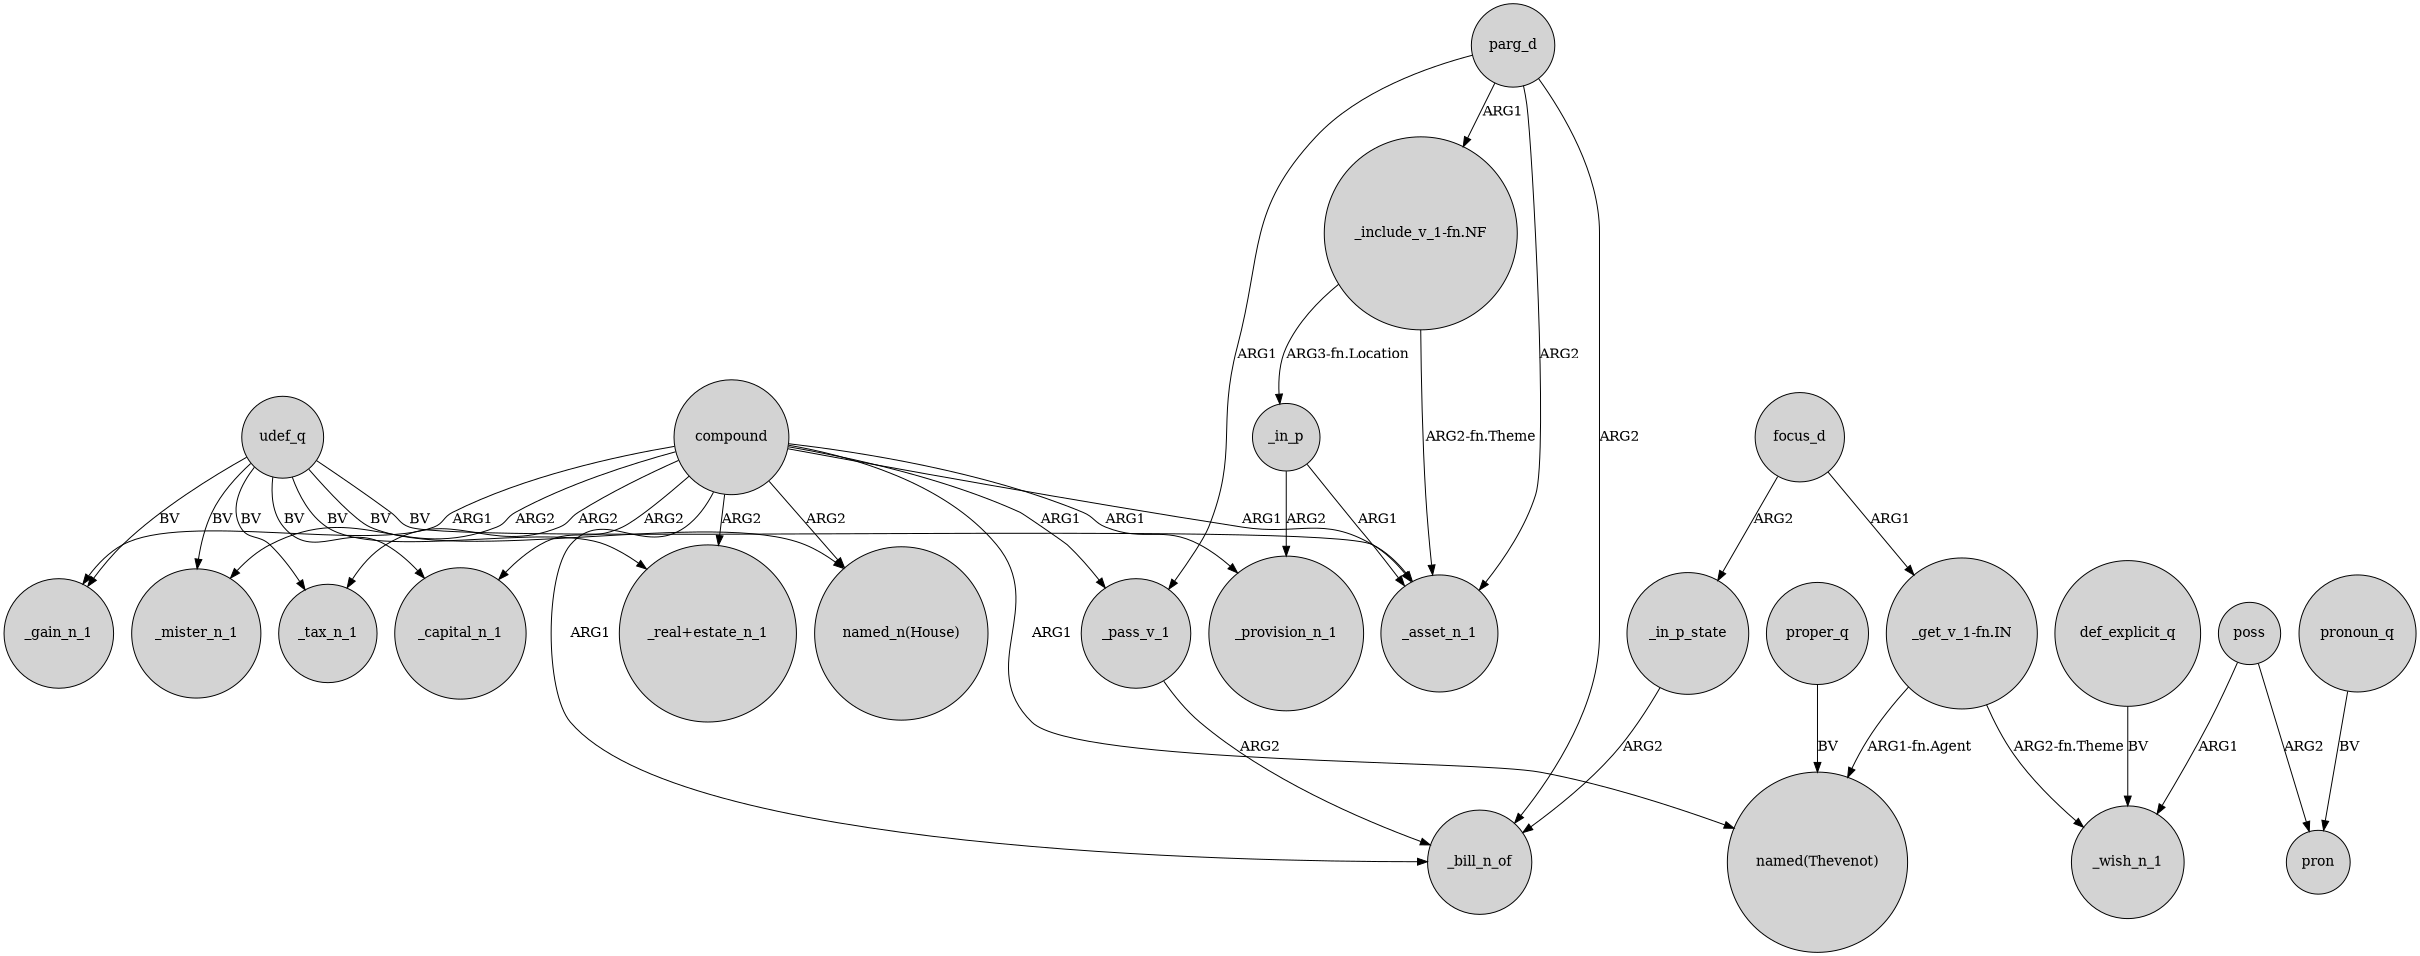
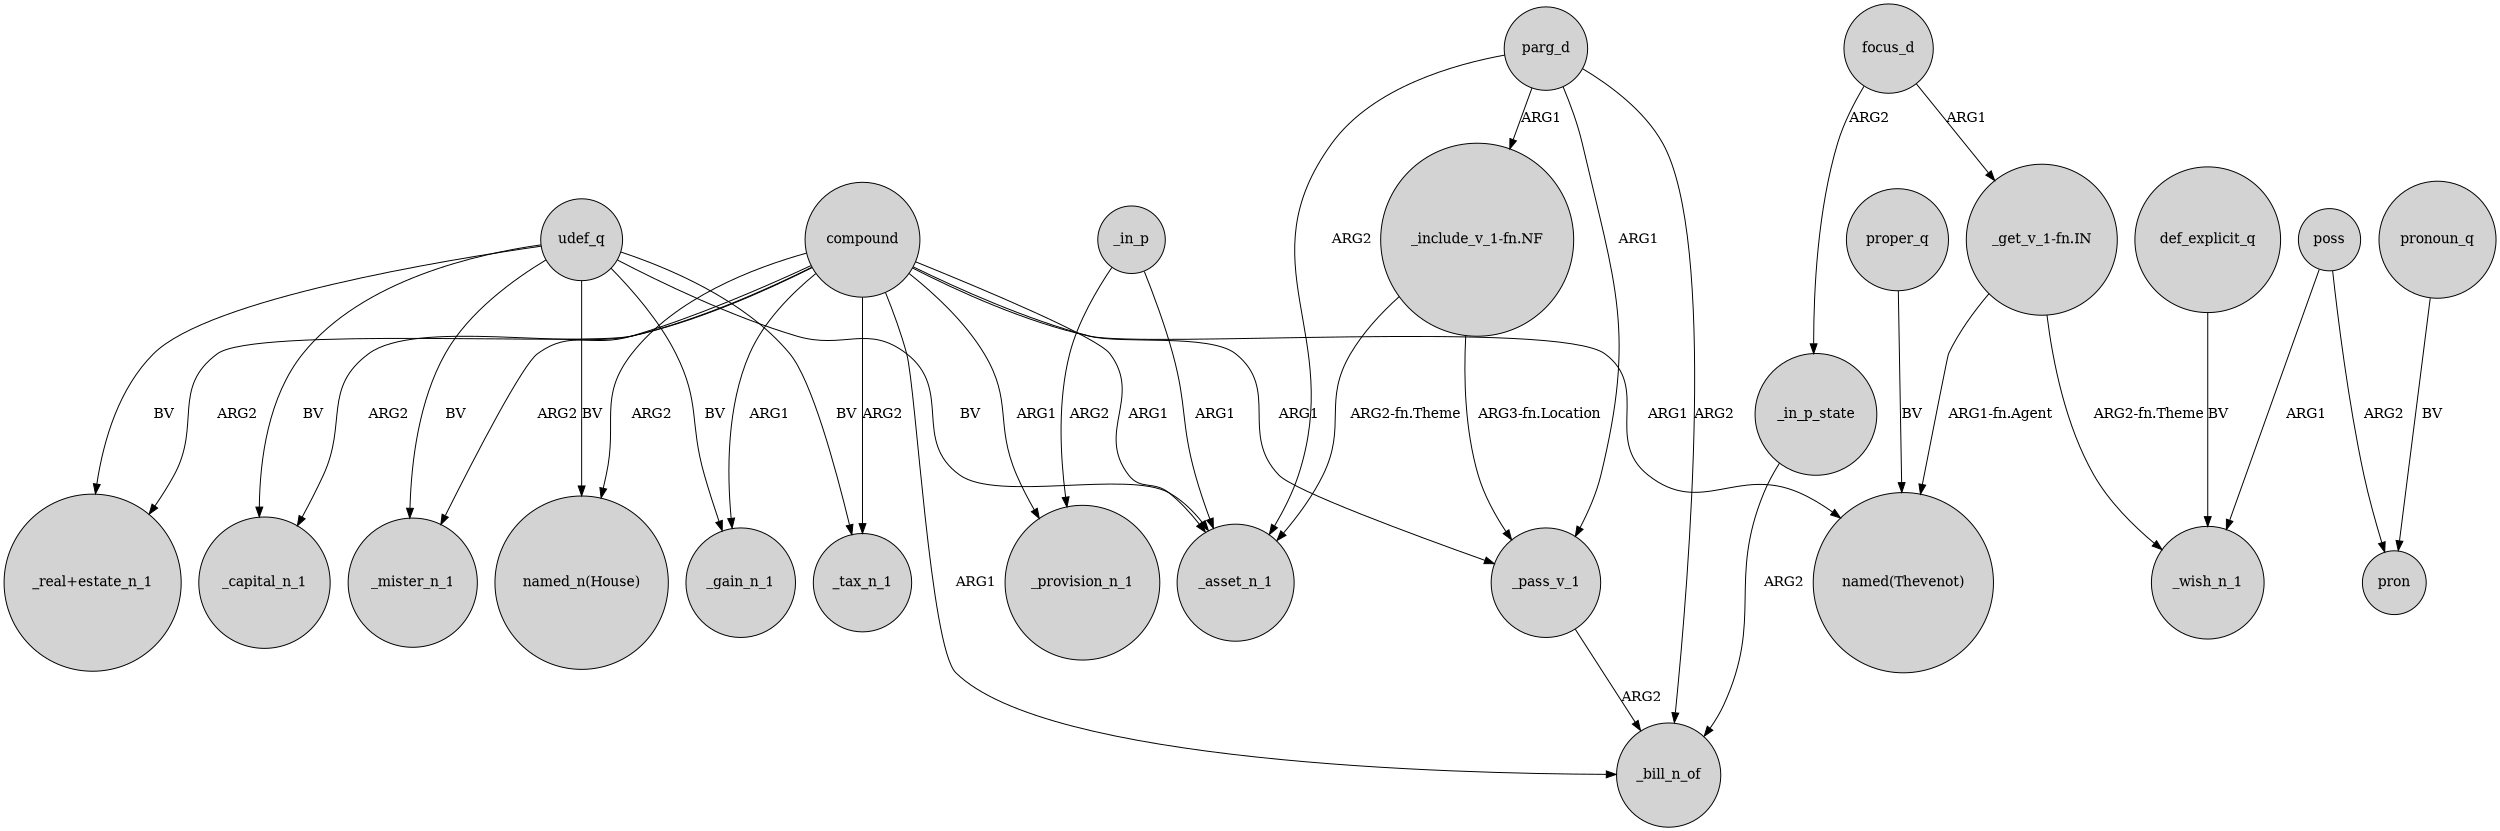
(1295, 332) -> (1470, 437)
